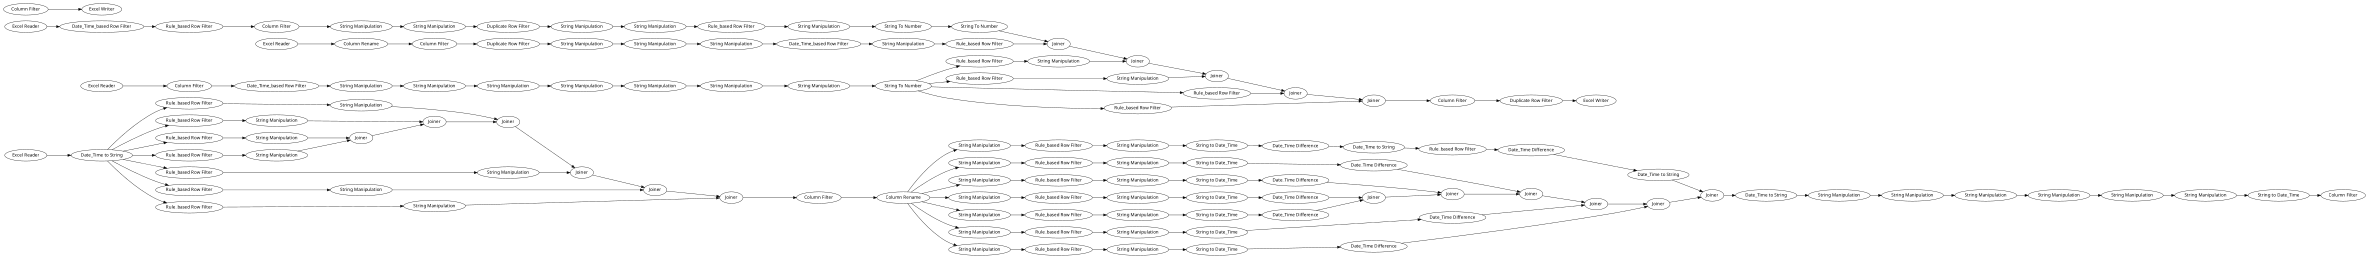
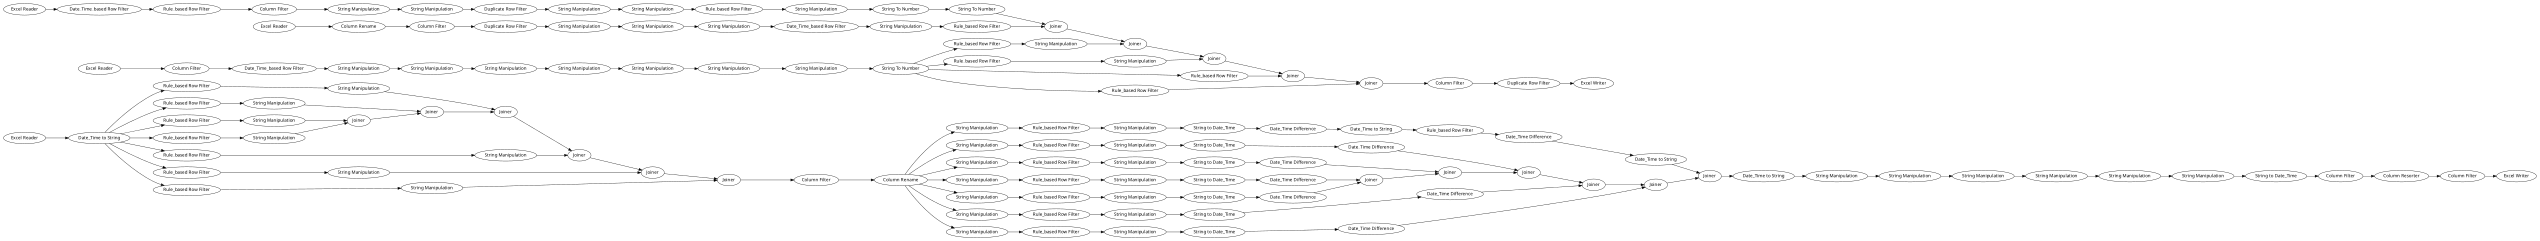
none -> (2402, 176)
